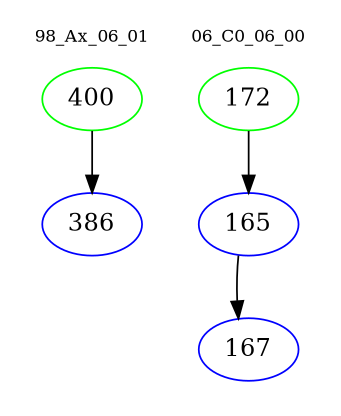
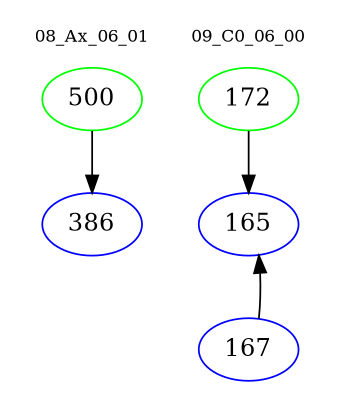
(92, 37) -> (92, 37)
(249, 37) -> (249, 37)
(92, 99) -> (92, 99)
(237, 278) -> (260, 296)
